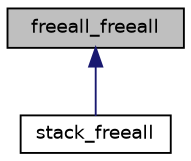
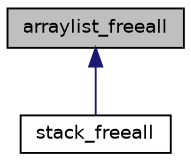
(96, 28) -> (96, 28)
